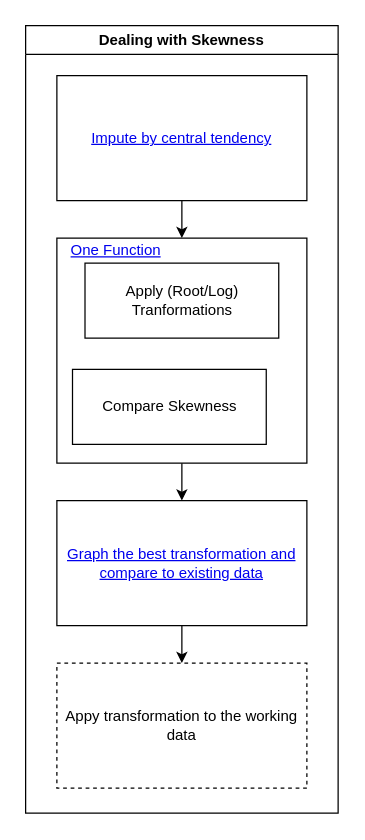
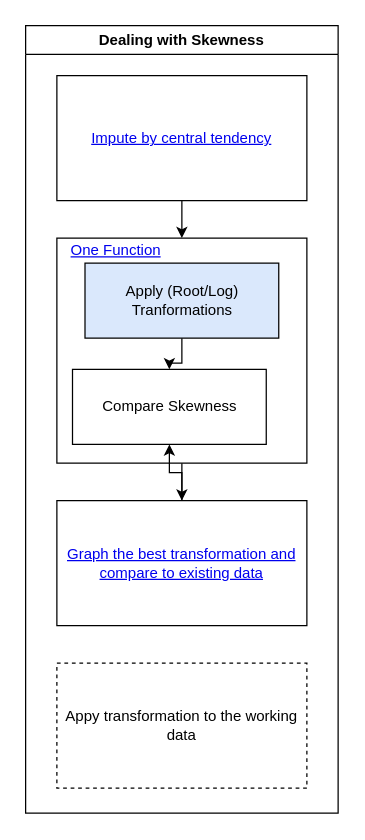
(182, 301) -> (182, 301)
none -> (182, 357)
(182, 649) -> (169, 467)
